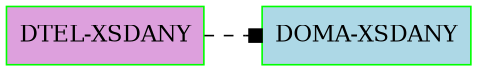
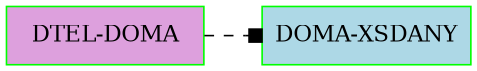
(105, 36) -> (105, 36)
